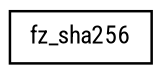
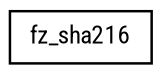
(81, 37) -> (81, 37)
